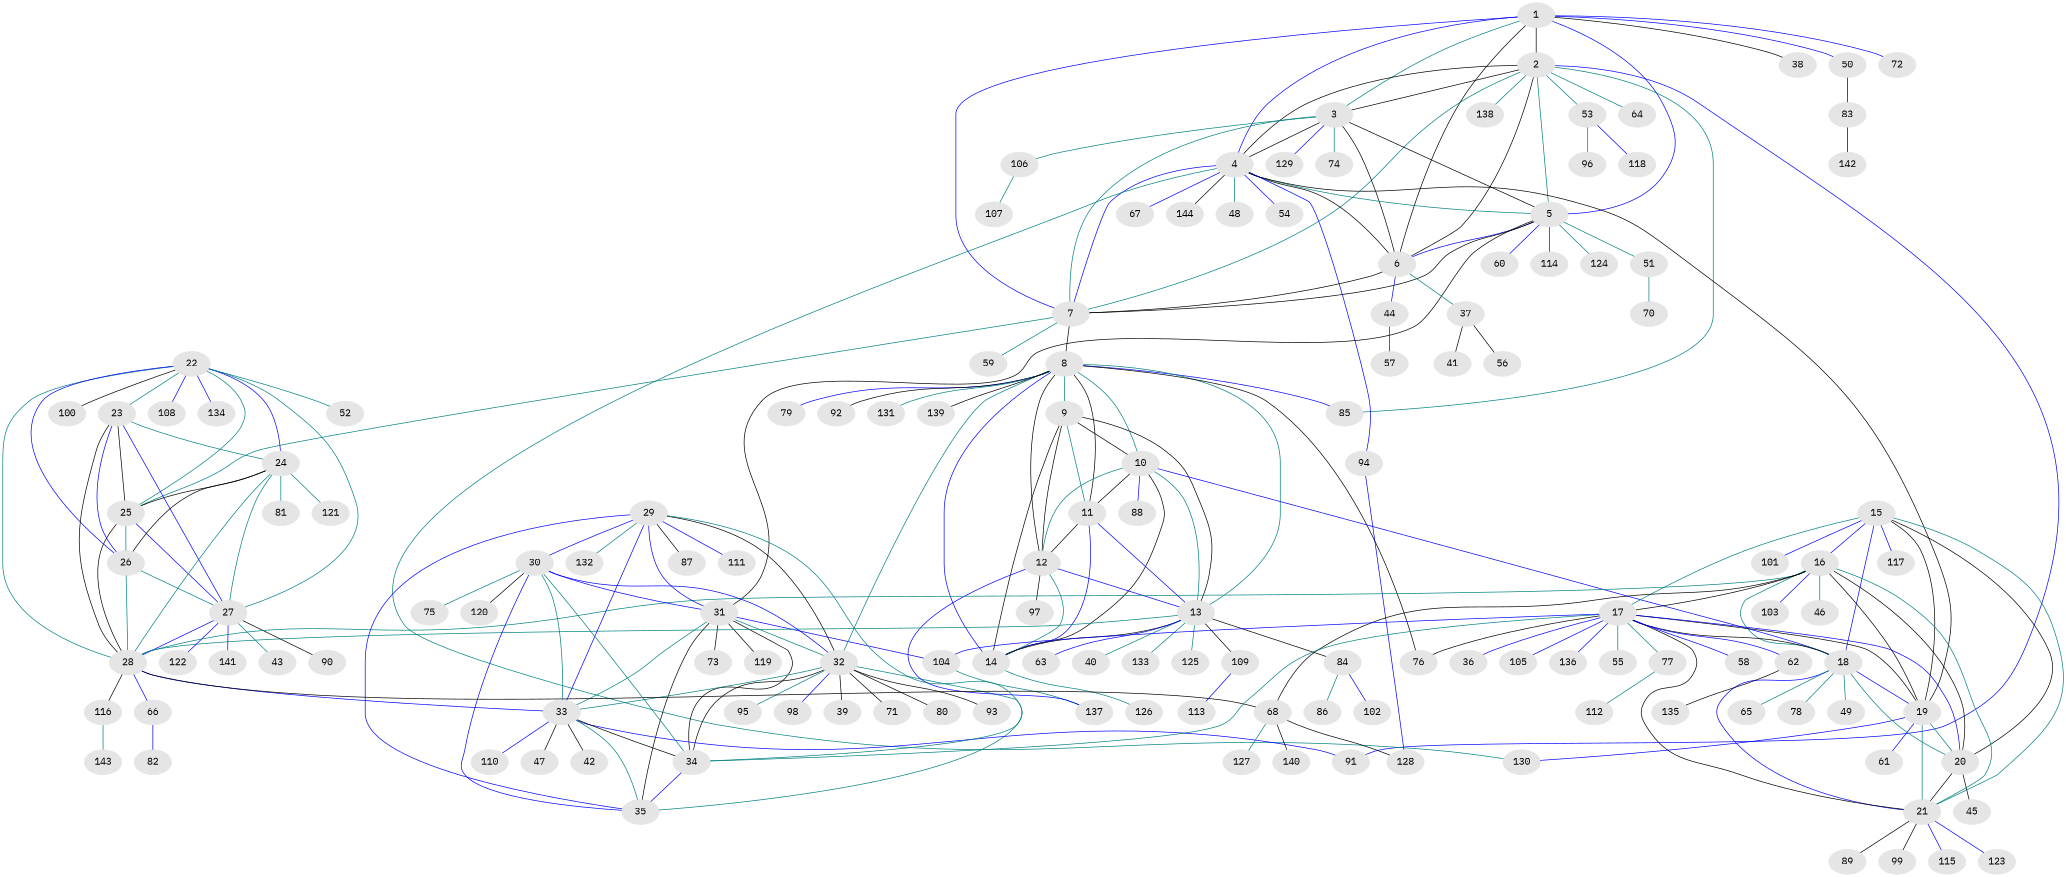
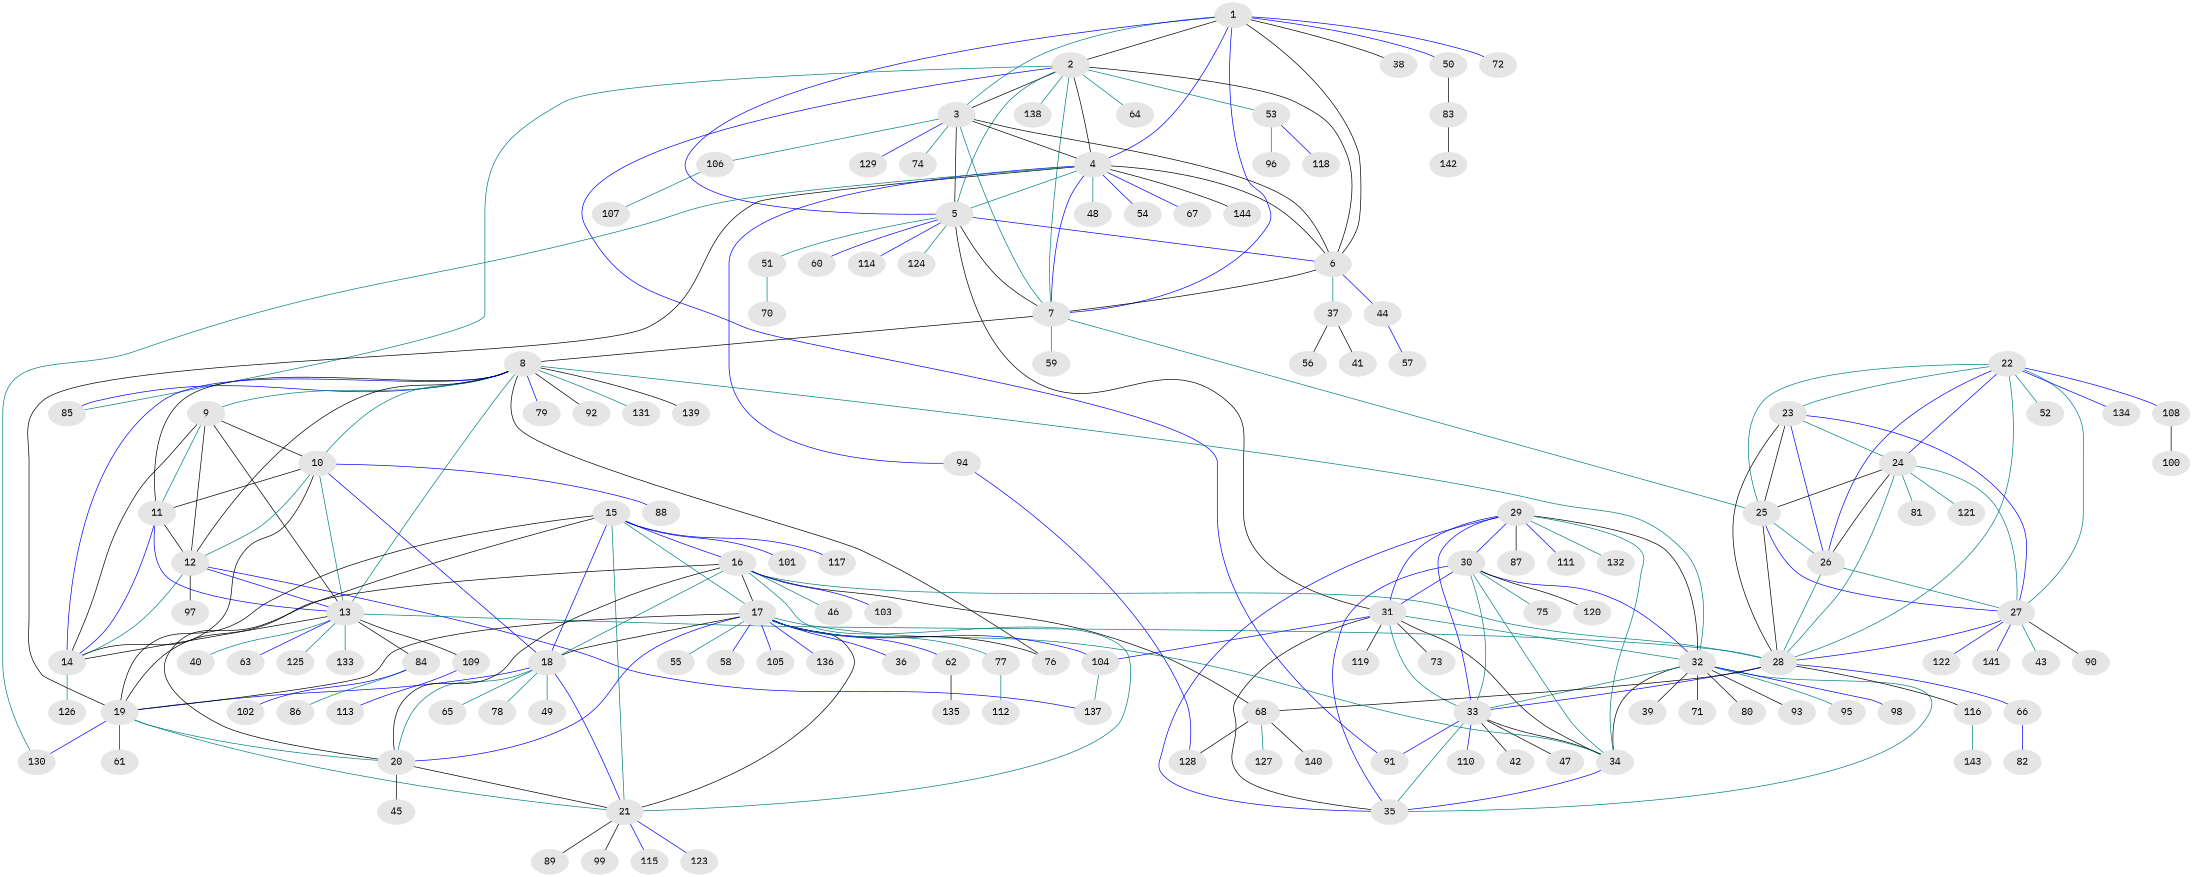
(128, 387) -> (2171, 439)
